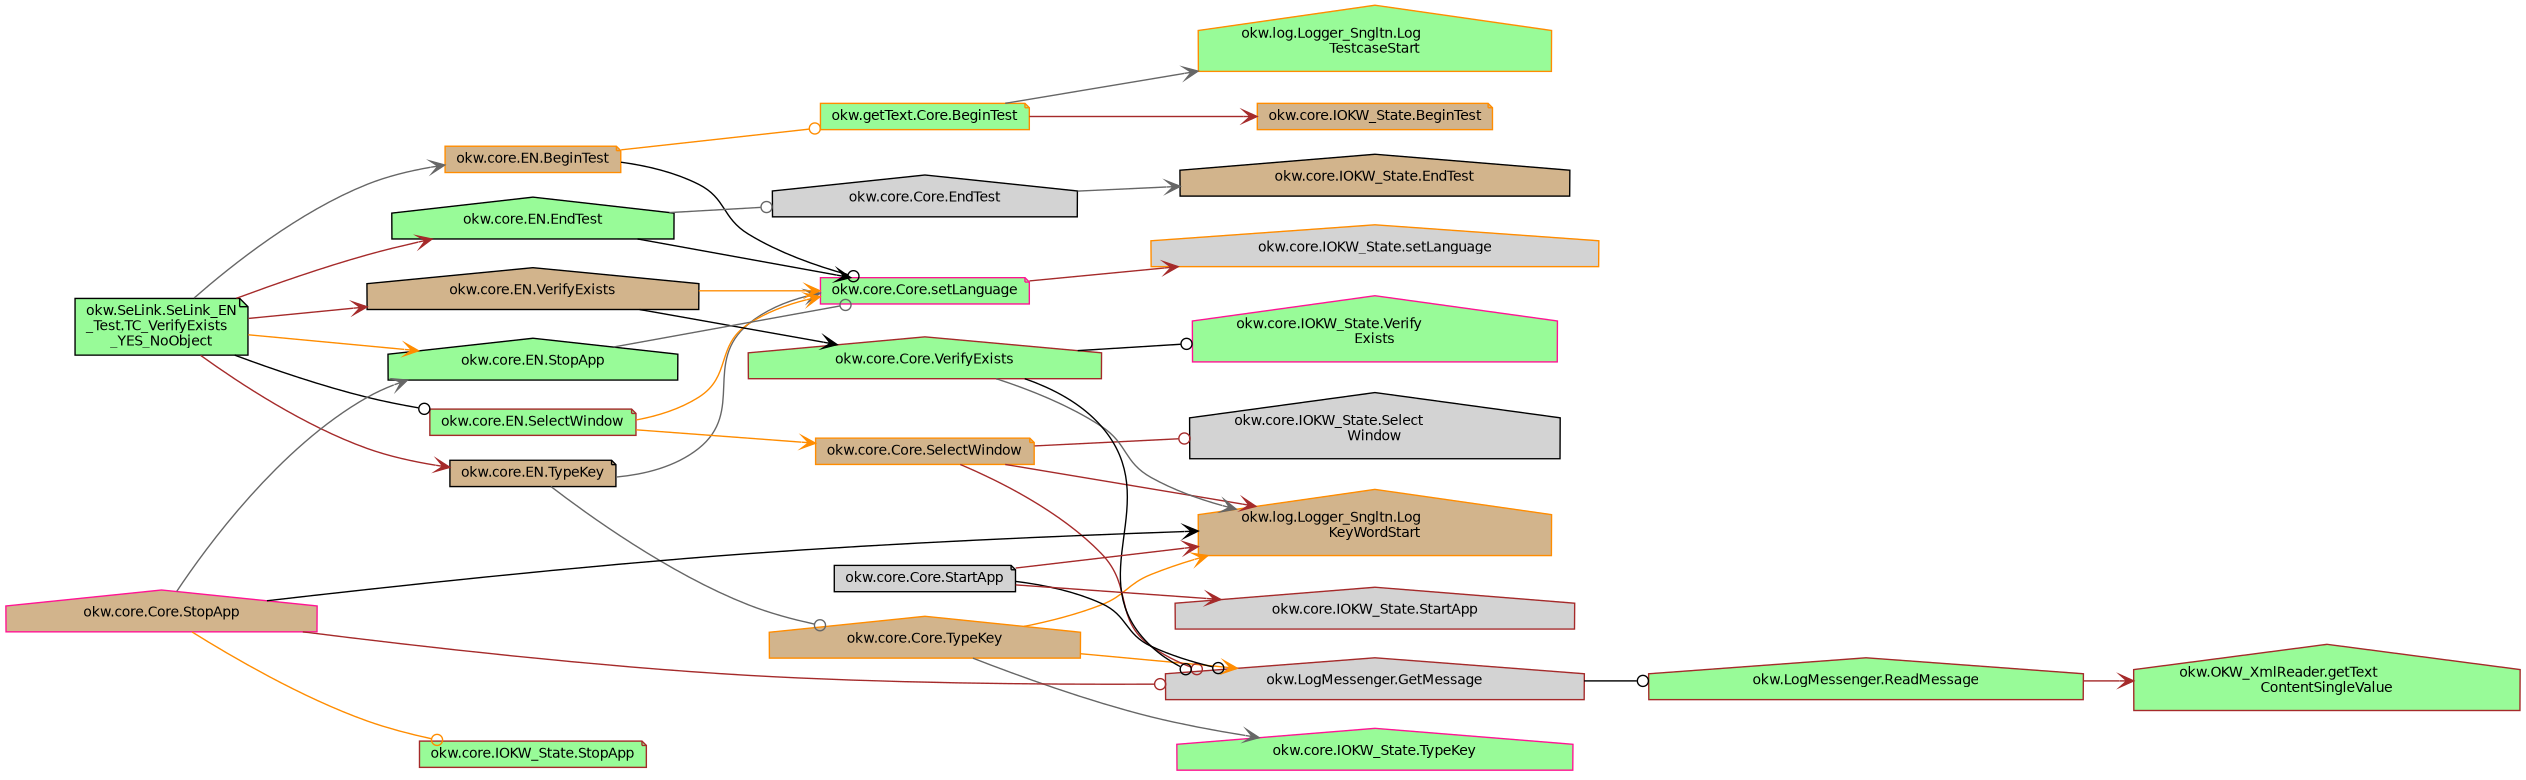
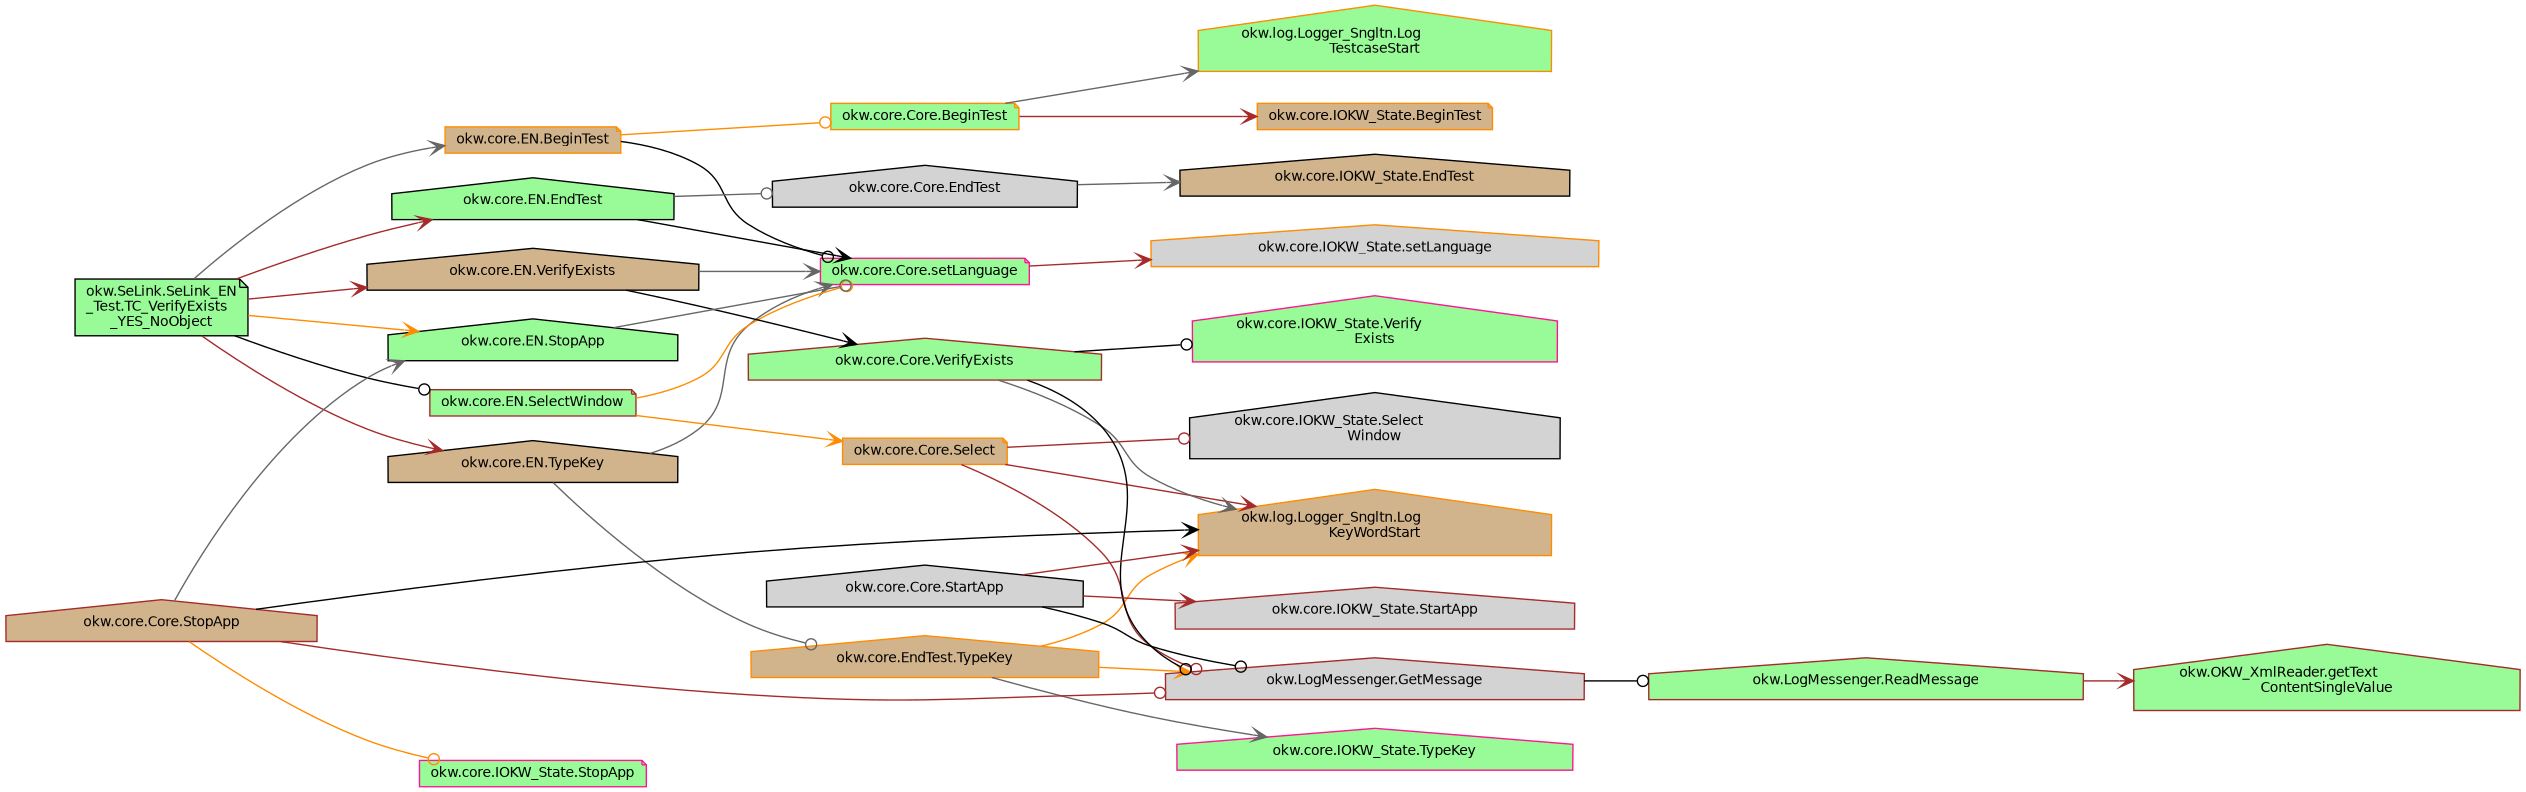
(925, 117) -> (925, 117)
(752, 291) -> (752, 271)
(714, 382) -> (717, 363)
(925, 451) -> (925, 451)
(533, 473) -> (533, 464)
(925, 579) -> (925, 588)
(162, 613) -> (162, 623)
(925, 639) -> (925, 659)
(533, 754) -> (533, 774)
